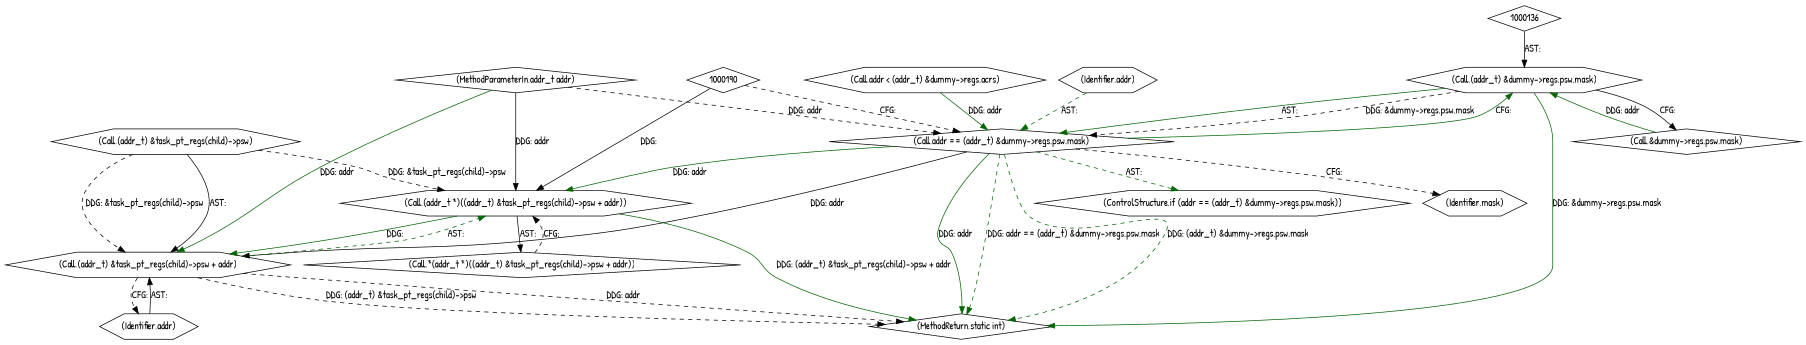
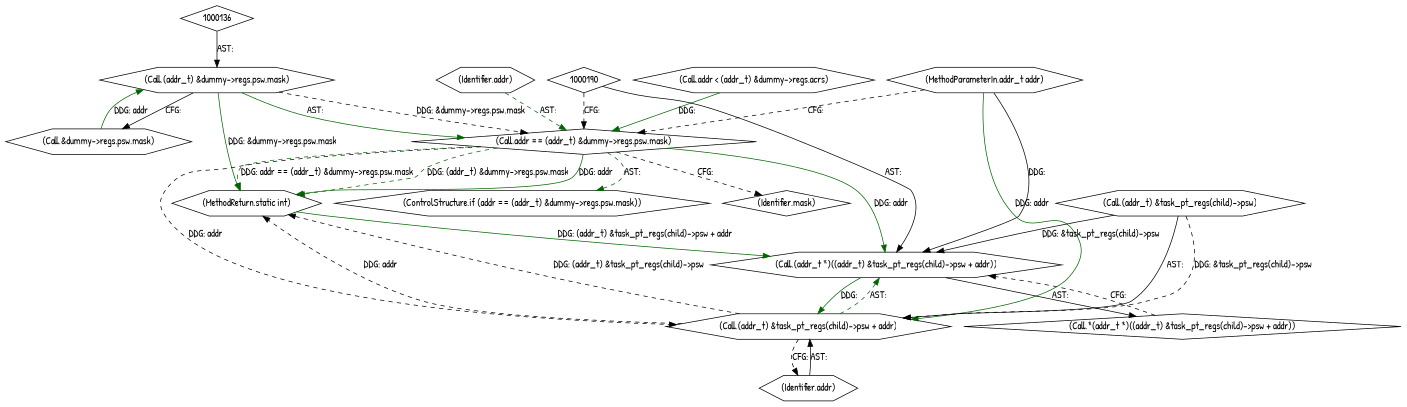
(516, 80) -> (985, 80)
(805, 111) -> (817, 111)
(985, 111) -> (688, 111)
(1321, 131) -> none
(533, 142) -> (1038, 172)
(650, 142) -> (894, 172)
(1687, 142) -> (99, 142)
(349, 165) -> (1029, 232)
(1475, 203) -> (786, 203)
(612, 231) -> (237, 264)
(764, 267) -> (529, 237)
(961, 327) -> (247, 203)
